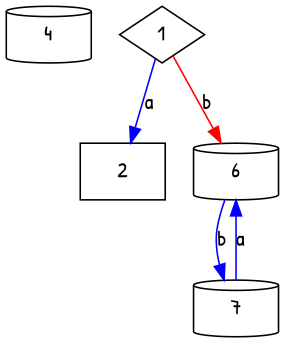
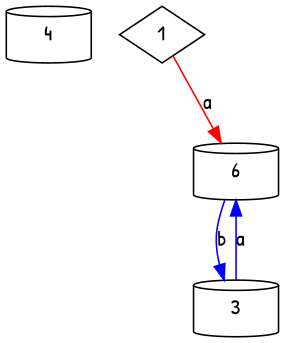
(208, 103) -> (208, 103)
(123, 172) -> none
(236, 308) -> (236, 308)
